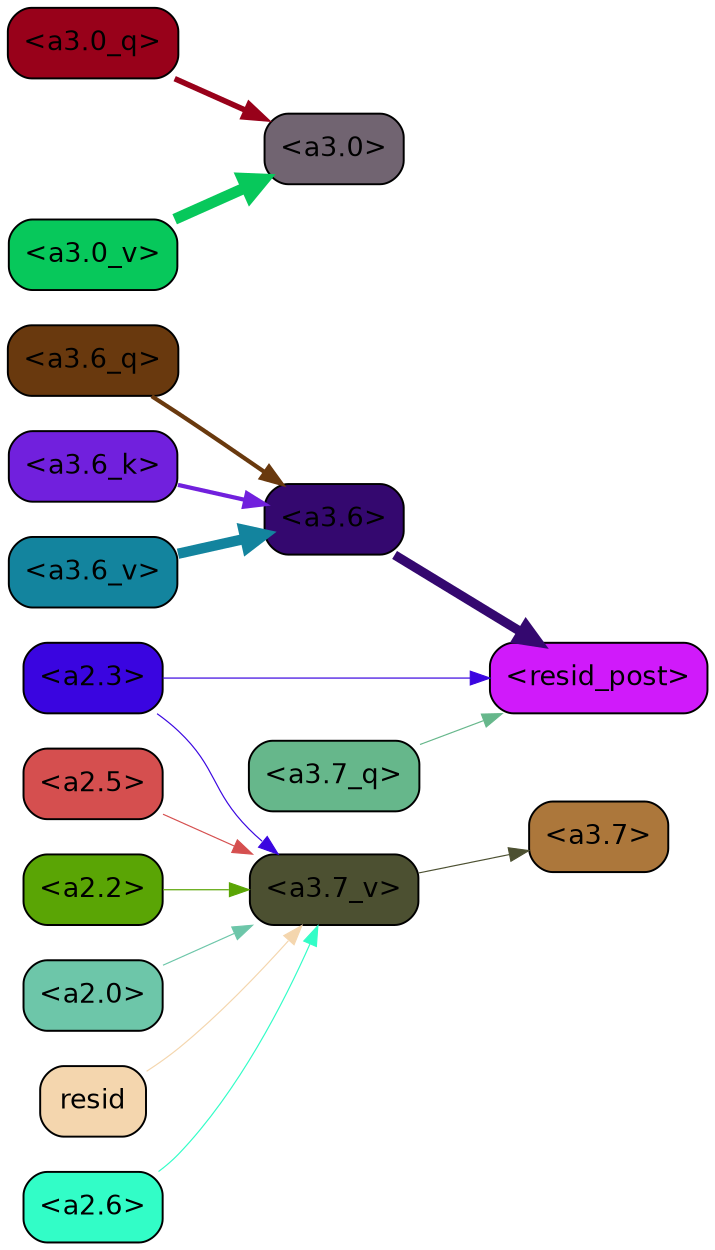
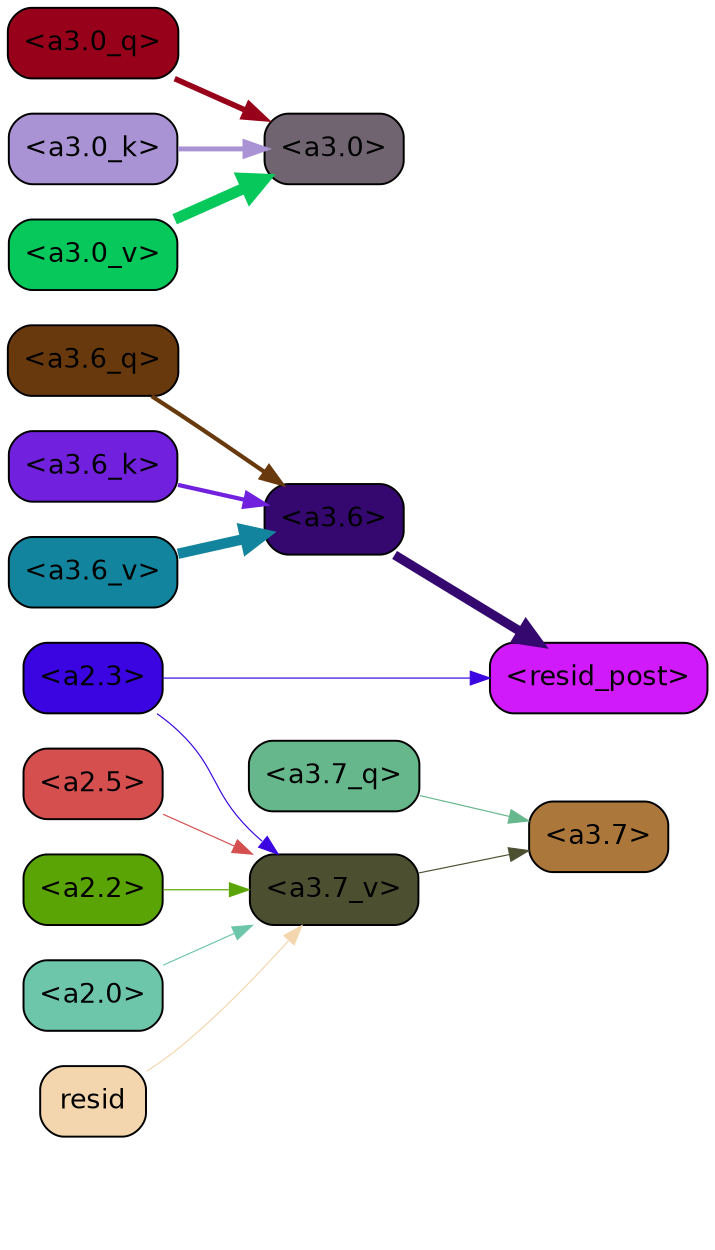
none -> (93, 149)
(452, 733) -> (465, 806)
(93, 1207) -> none
